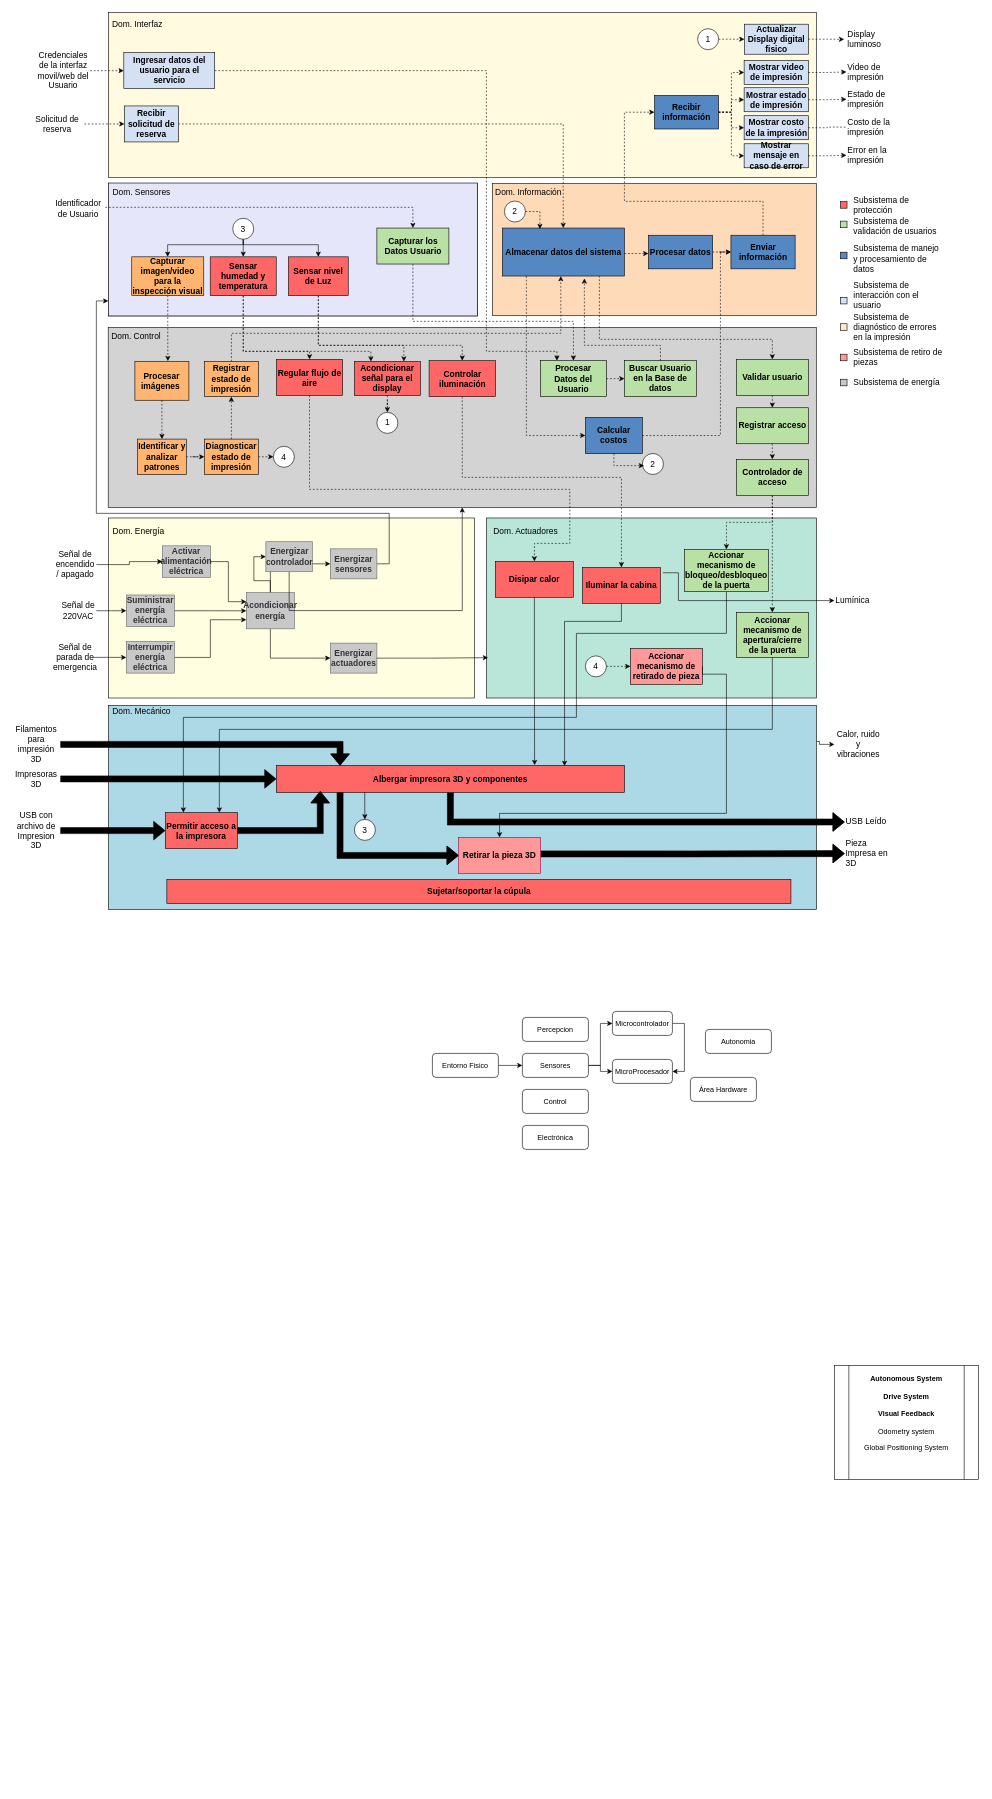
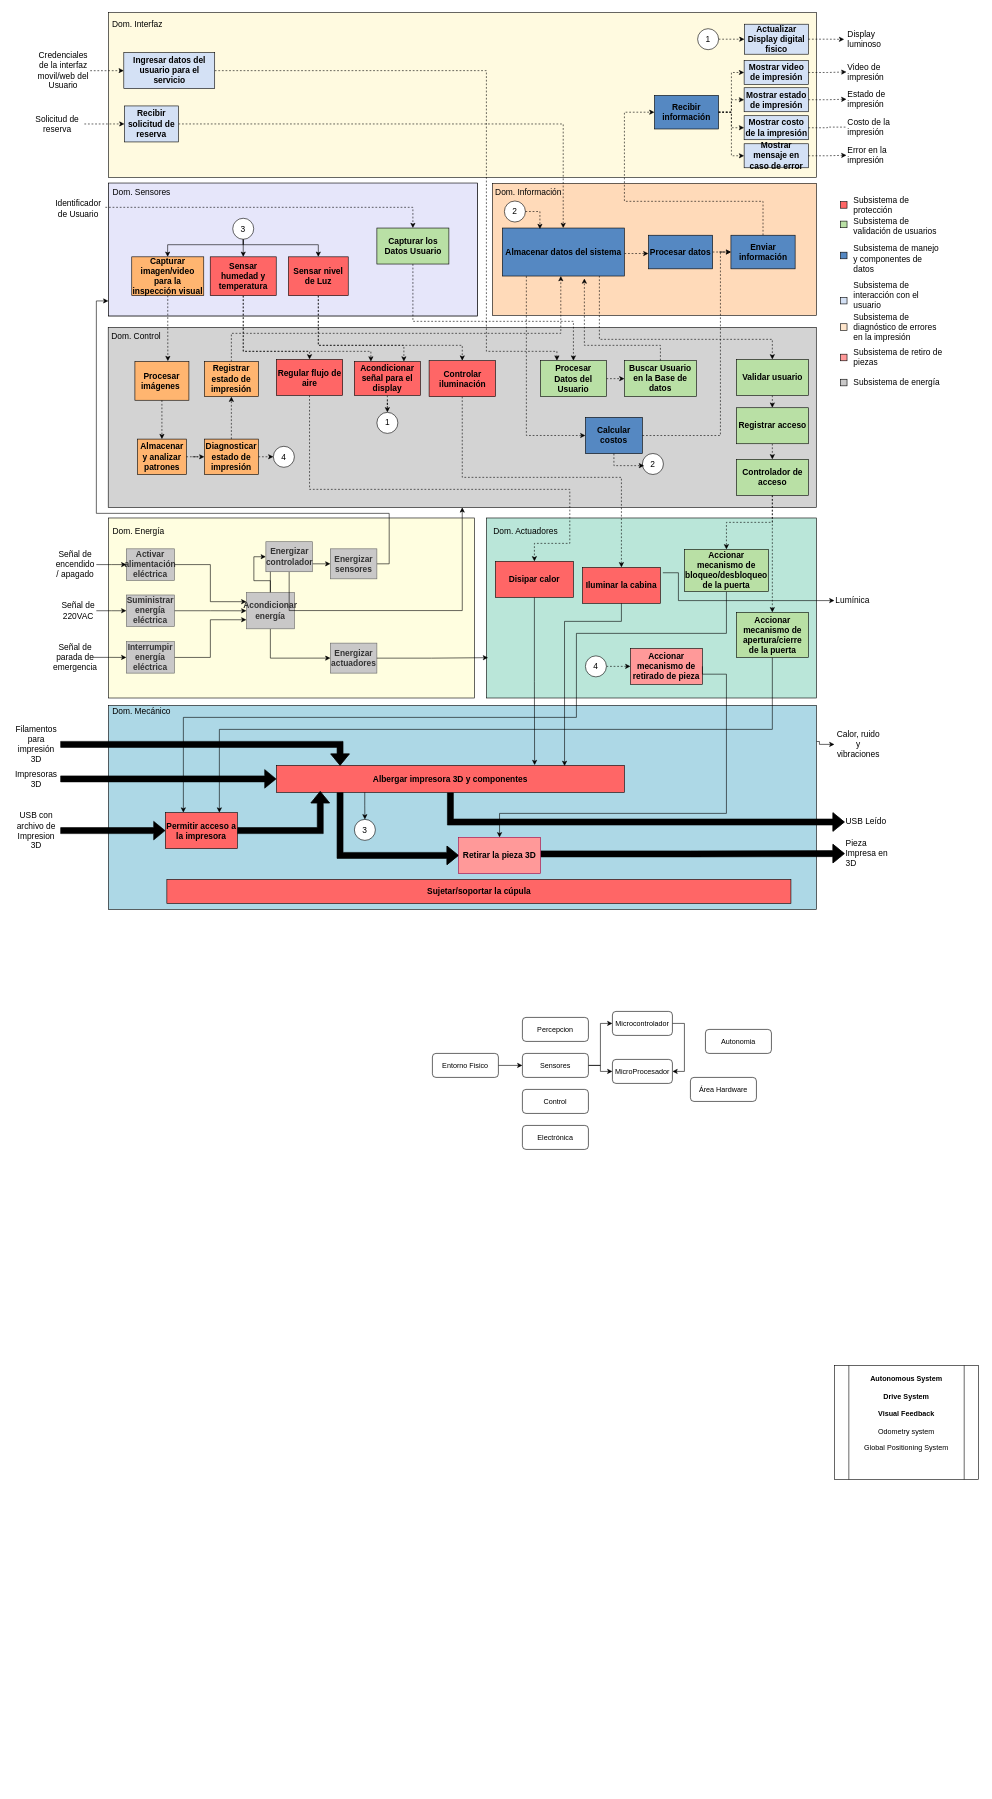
(898, 259) -> (898, 259)
(162, 457) -> (162, 457)
(186, 562) -> (150, 565)
